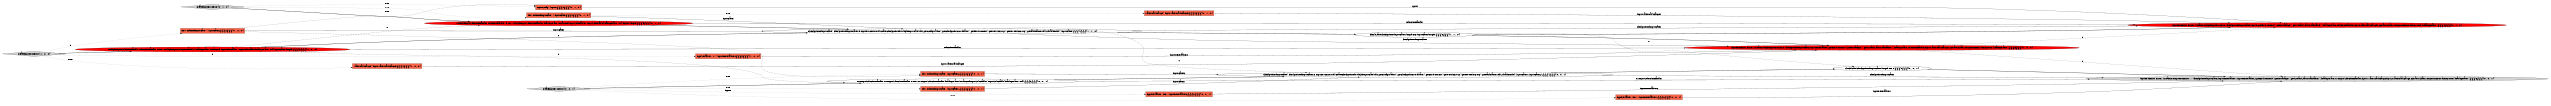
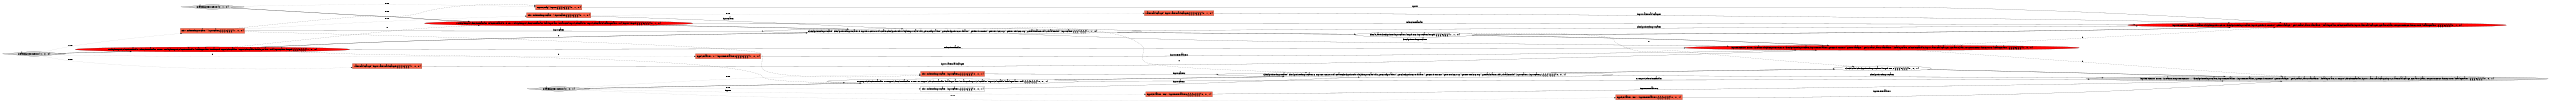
(384, 8) -> (385, 21)
(70, 45) -> (70, 45)
(953, 89) -> (953, 89)
